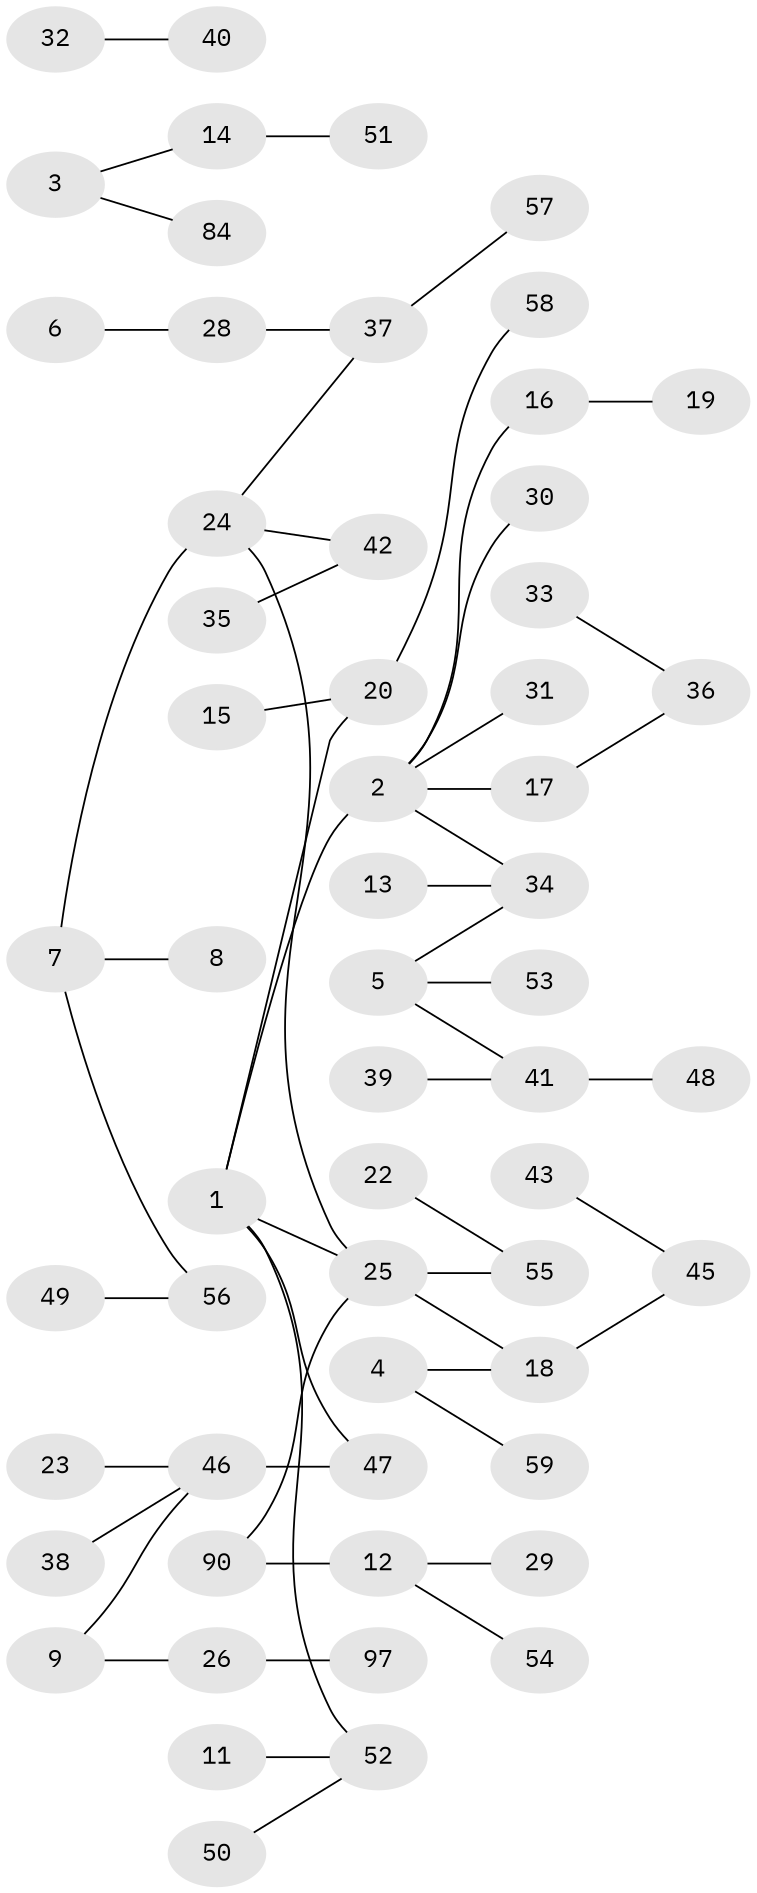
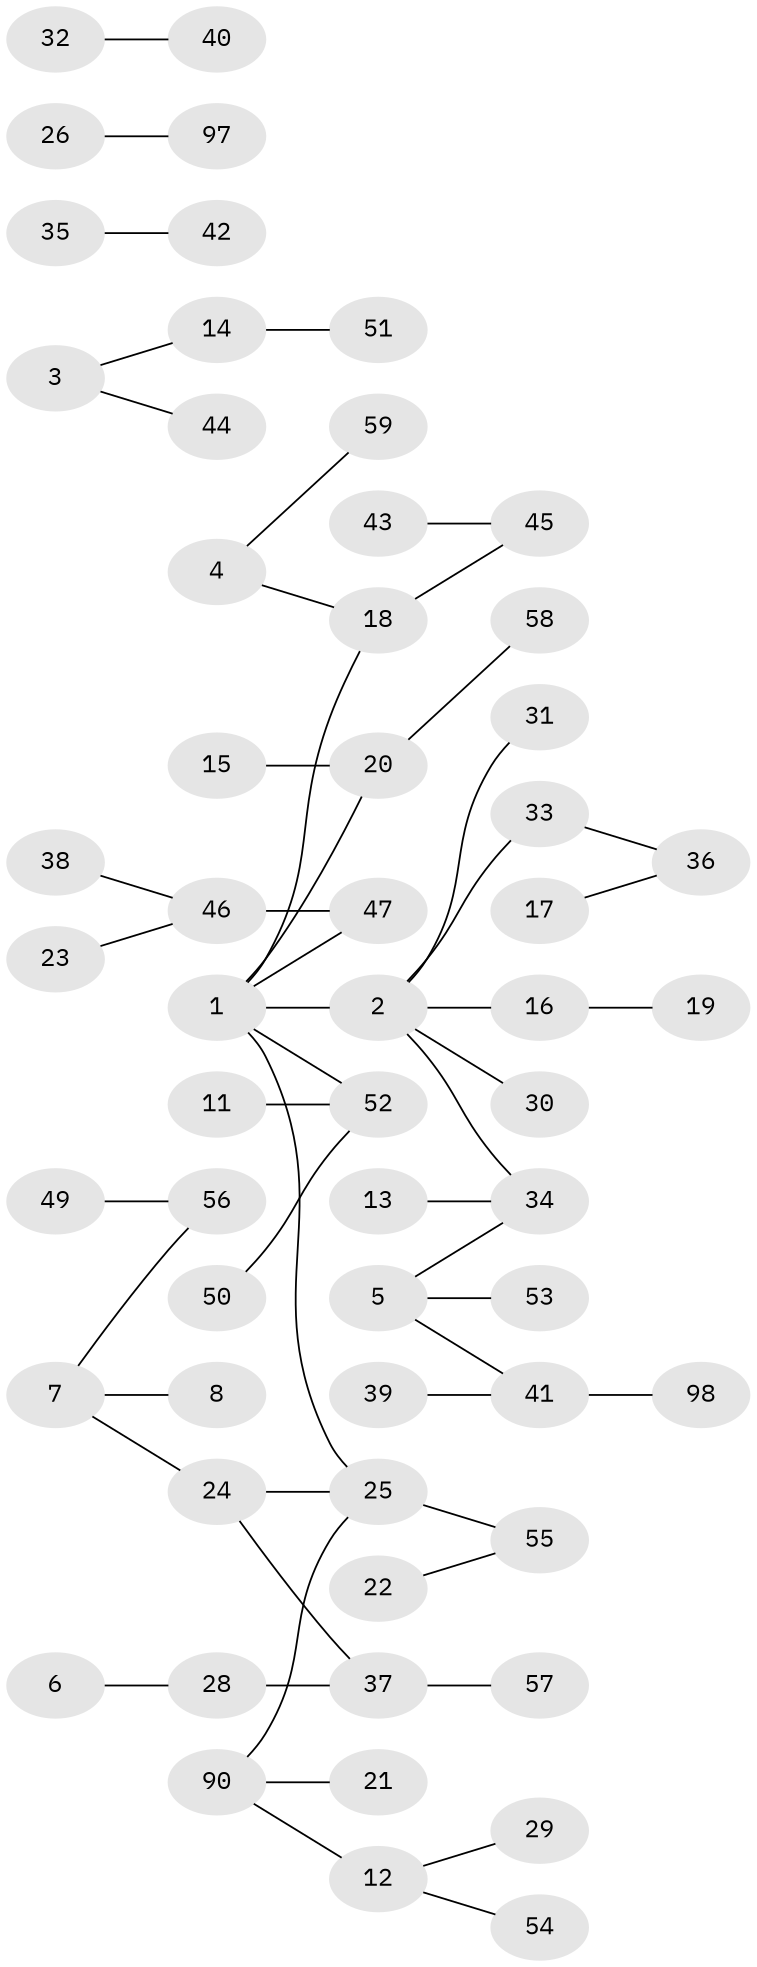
(217, 233) -> (217, 427)
(297, 535) -> none
(459, 789) -> (461, 907)
(701, 1079) -> (701, 1395)
(459, 1322) -> (306, 819)
(56, 1660) -> none
none -> (378, 1782)
